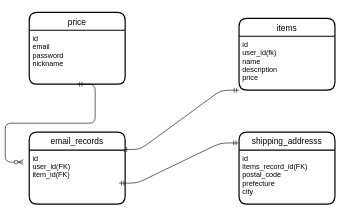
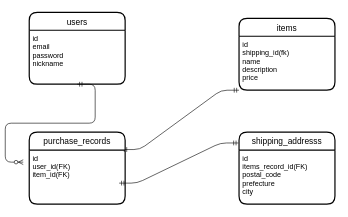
(77, 22) -> (77, 22)
(245, 44) -> (245, 44)
(77, 142) -> (77, 142)
